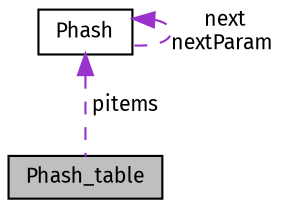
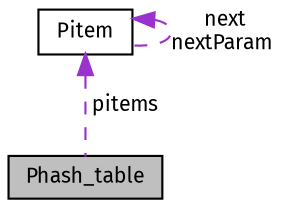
(85, 32) -> (85, 32)
